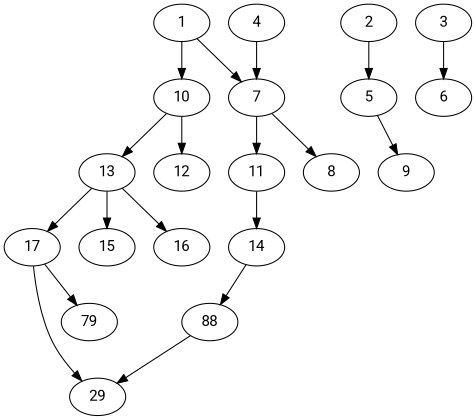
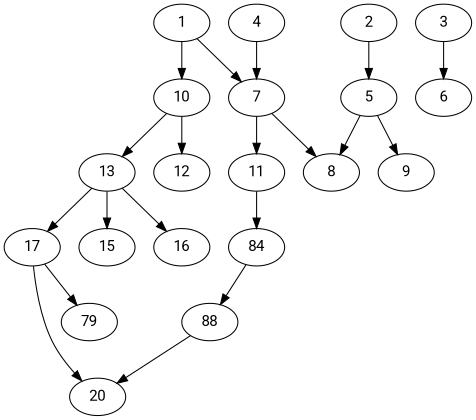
none -> (353, 130)
(257, 247) -> (257, 247)
(98, 397) -> (98, 397)
